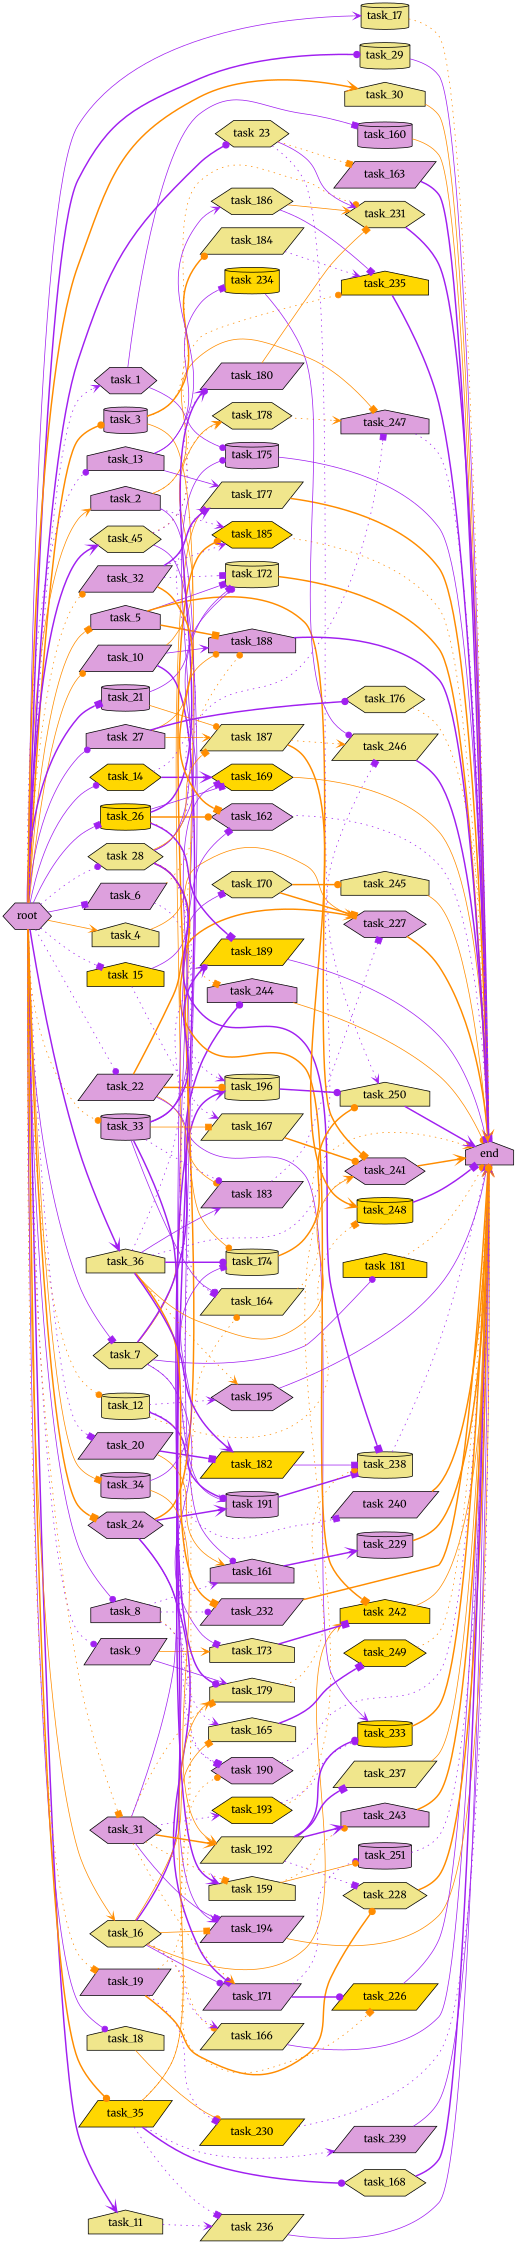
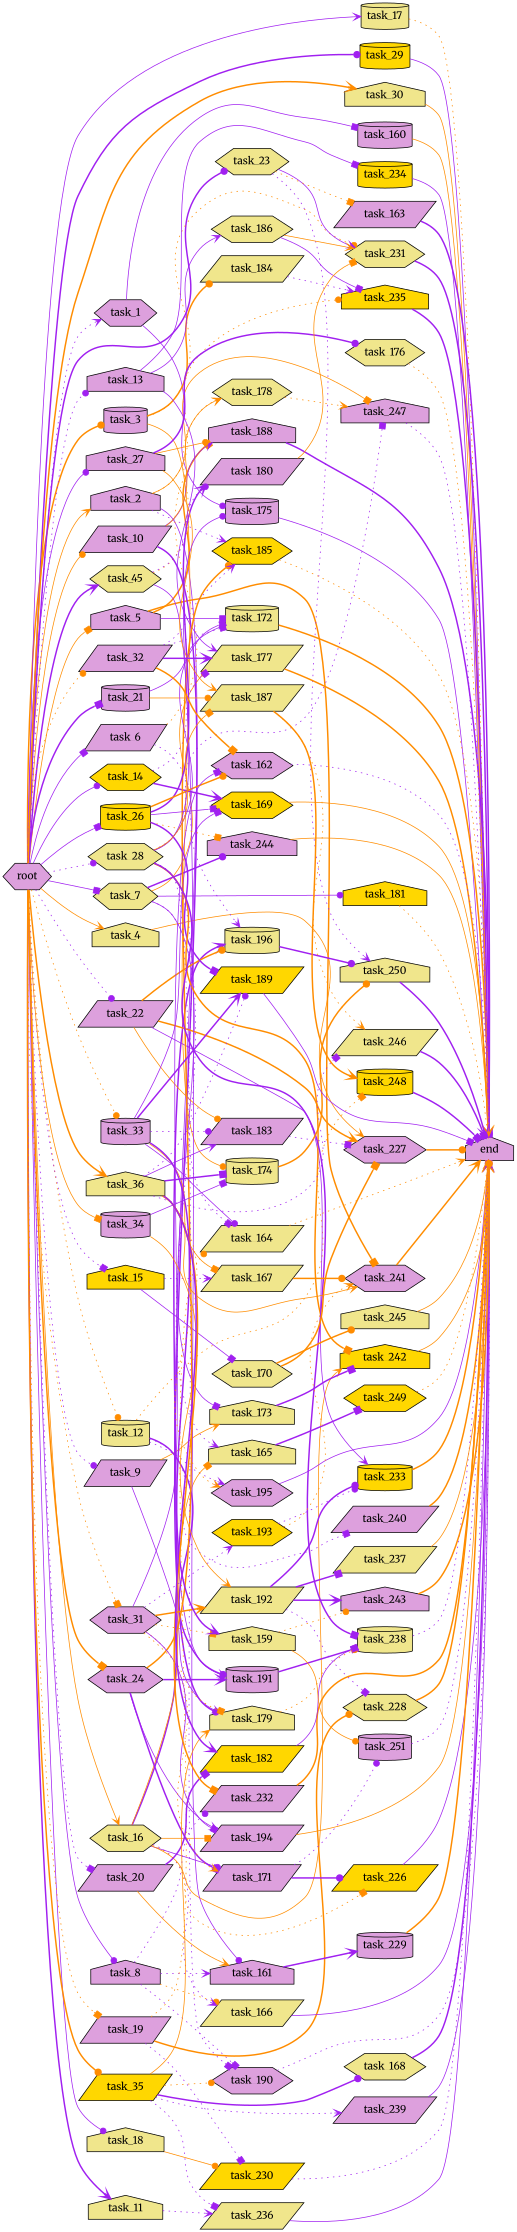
(385, 56) -> (385, 56)
(312, 512) -> (474, 646)
(64, 1098) -> (47, 1038)
(198, 1262) -> (201, 1177)
